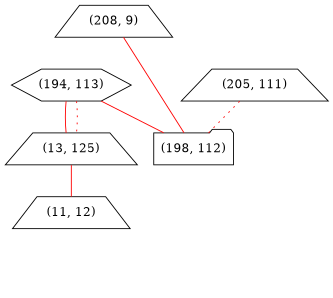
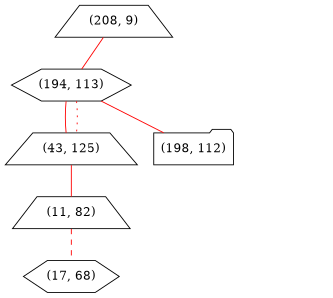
(154, 85) -> (93, 53)
(255, 85) -> none
(71, 149) -> (71, 149)
(71, 213) -> (71, 213)
none -> (71, 276)
